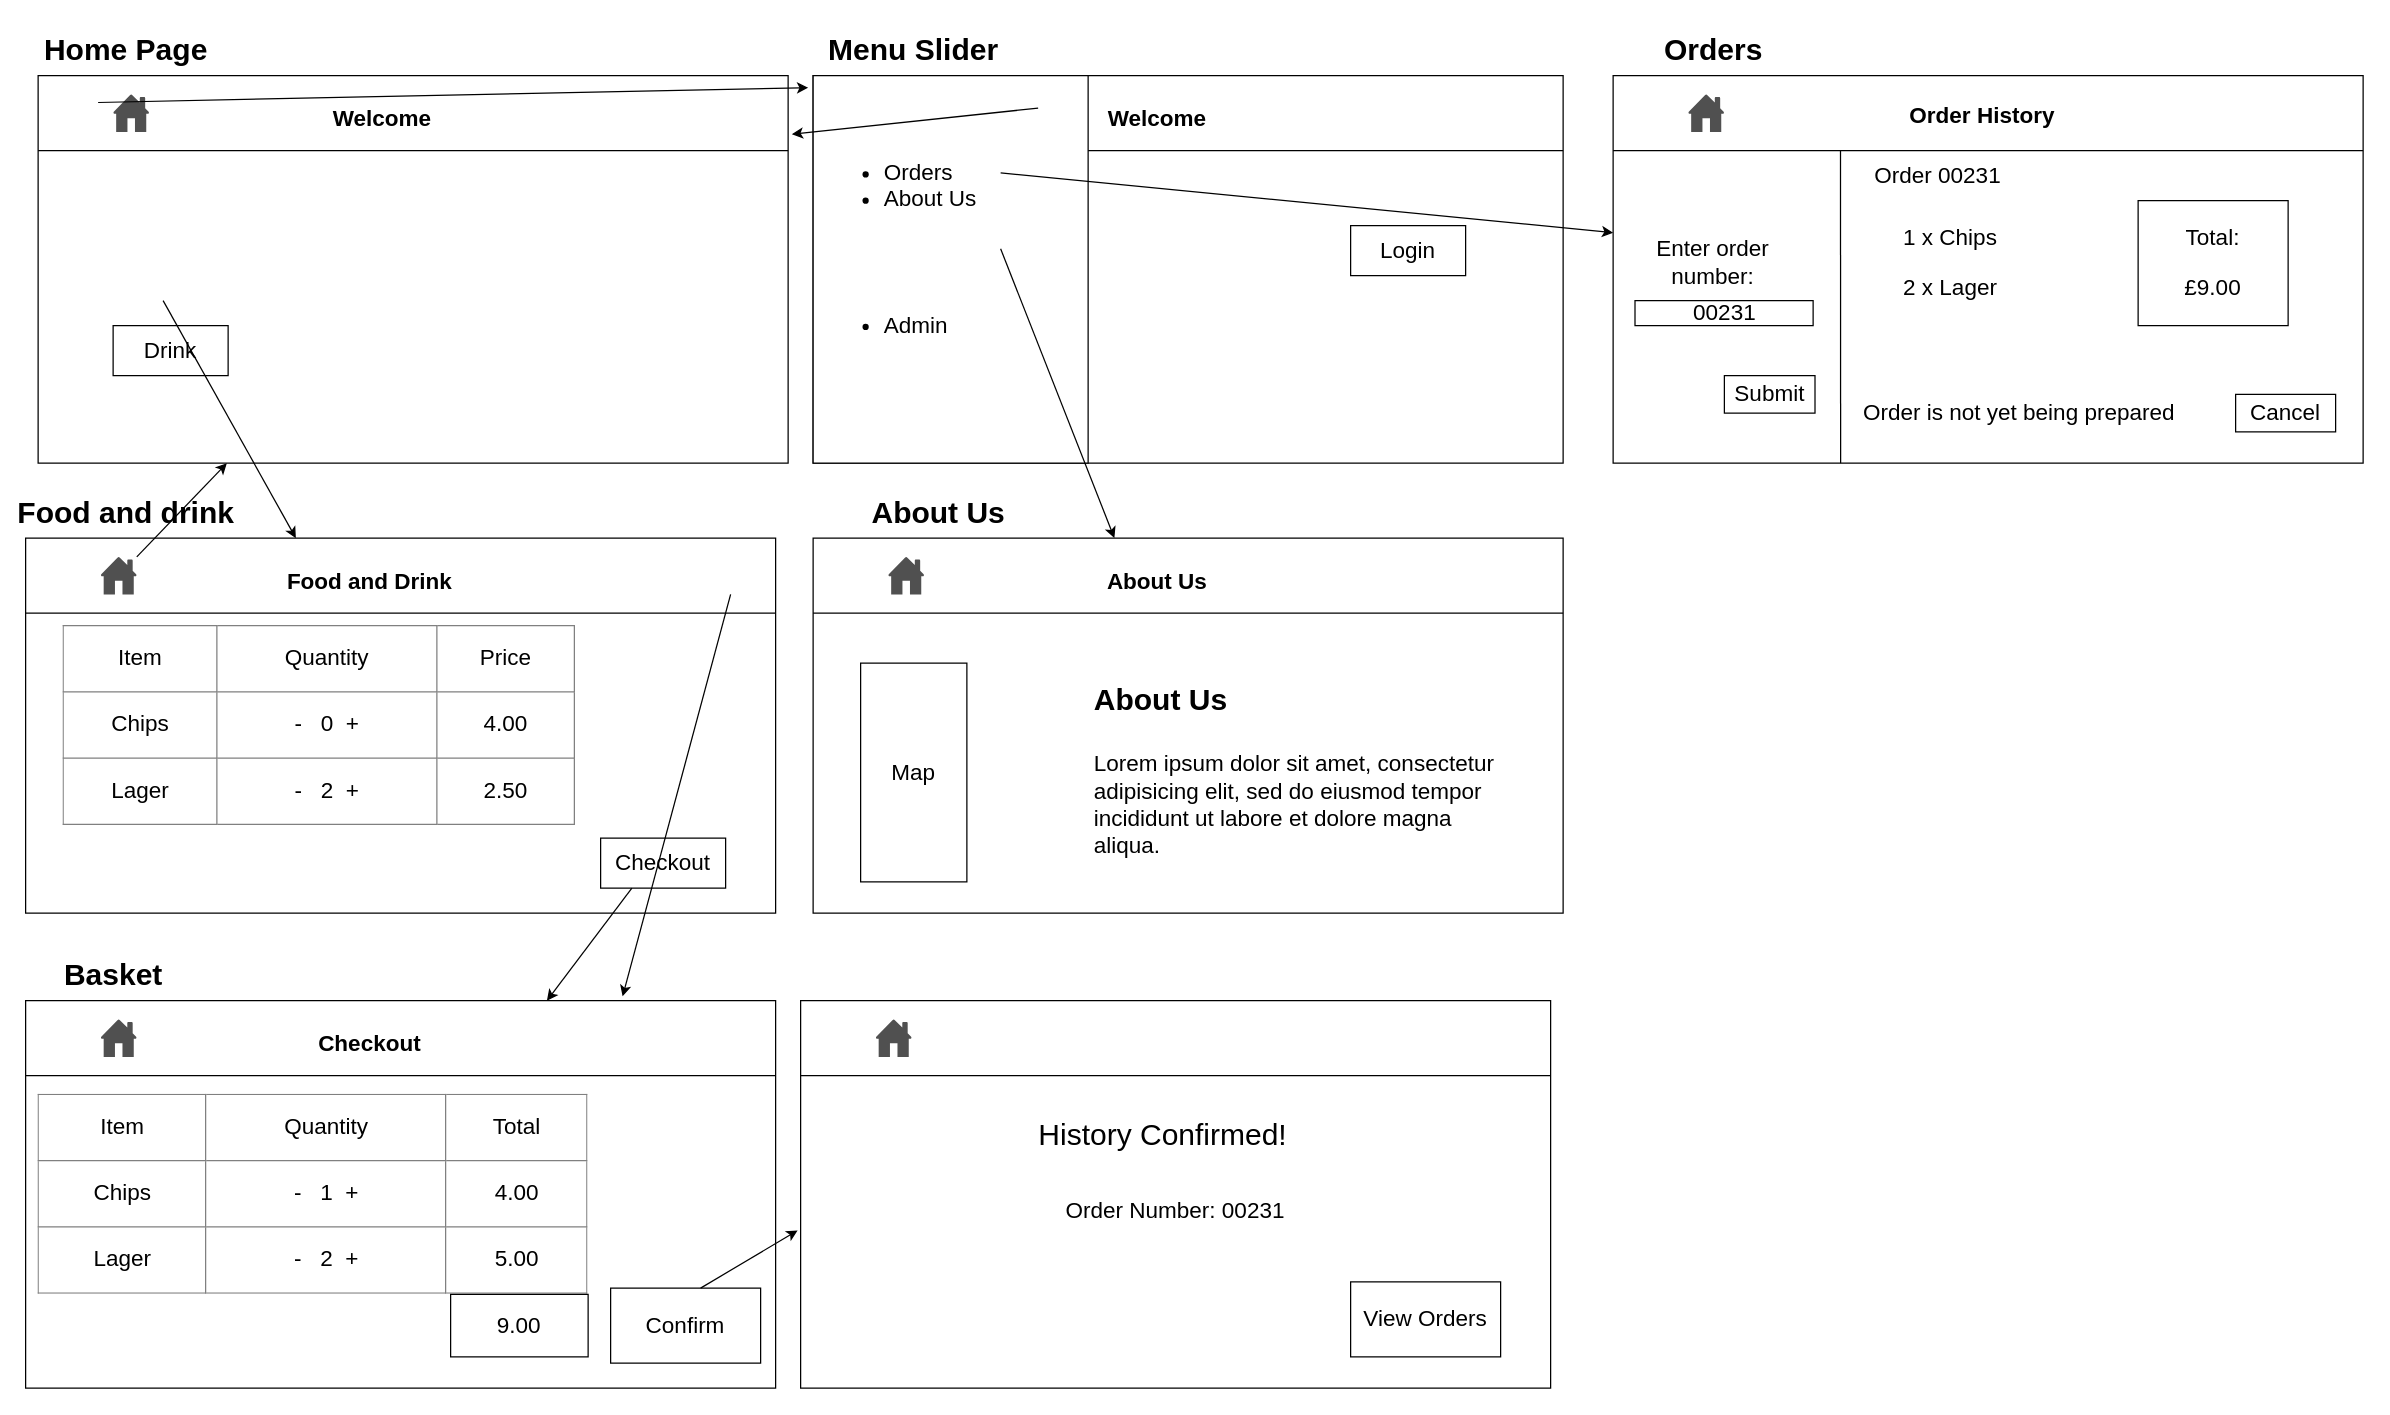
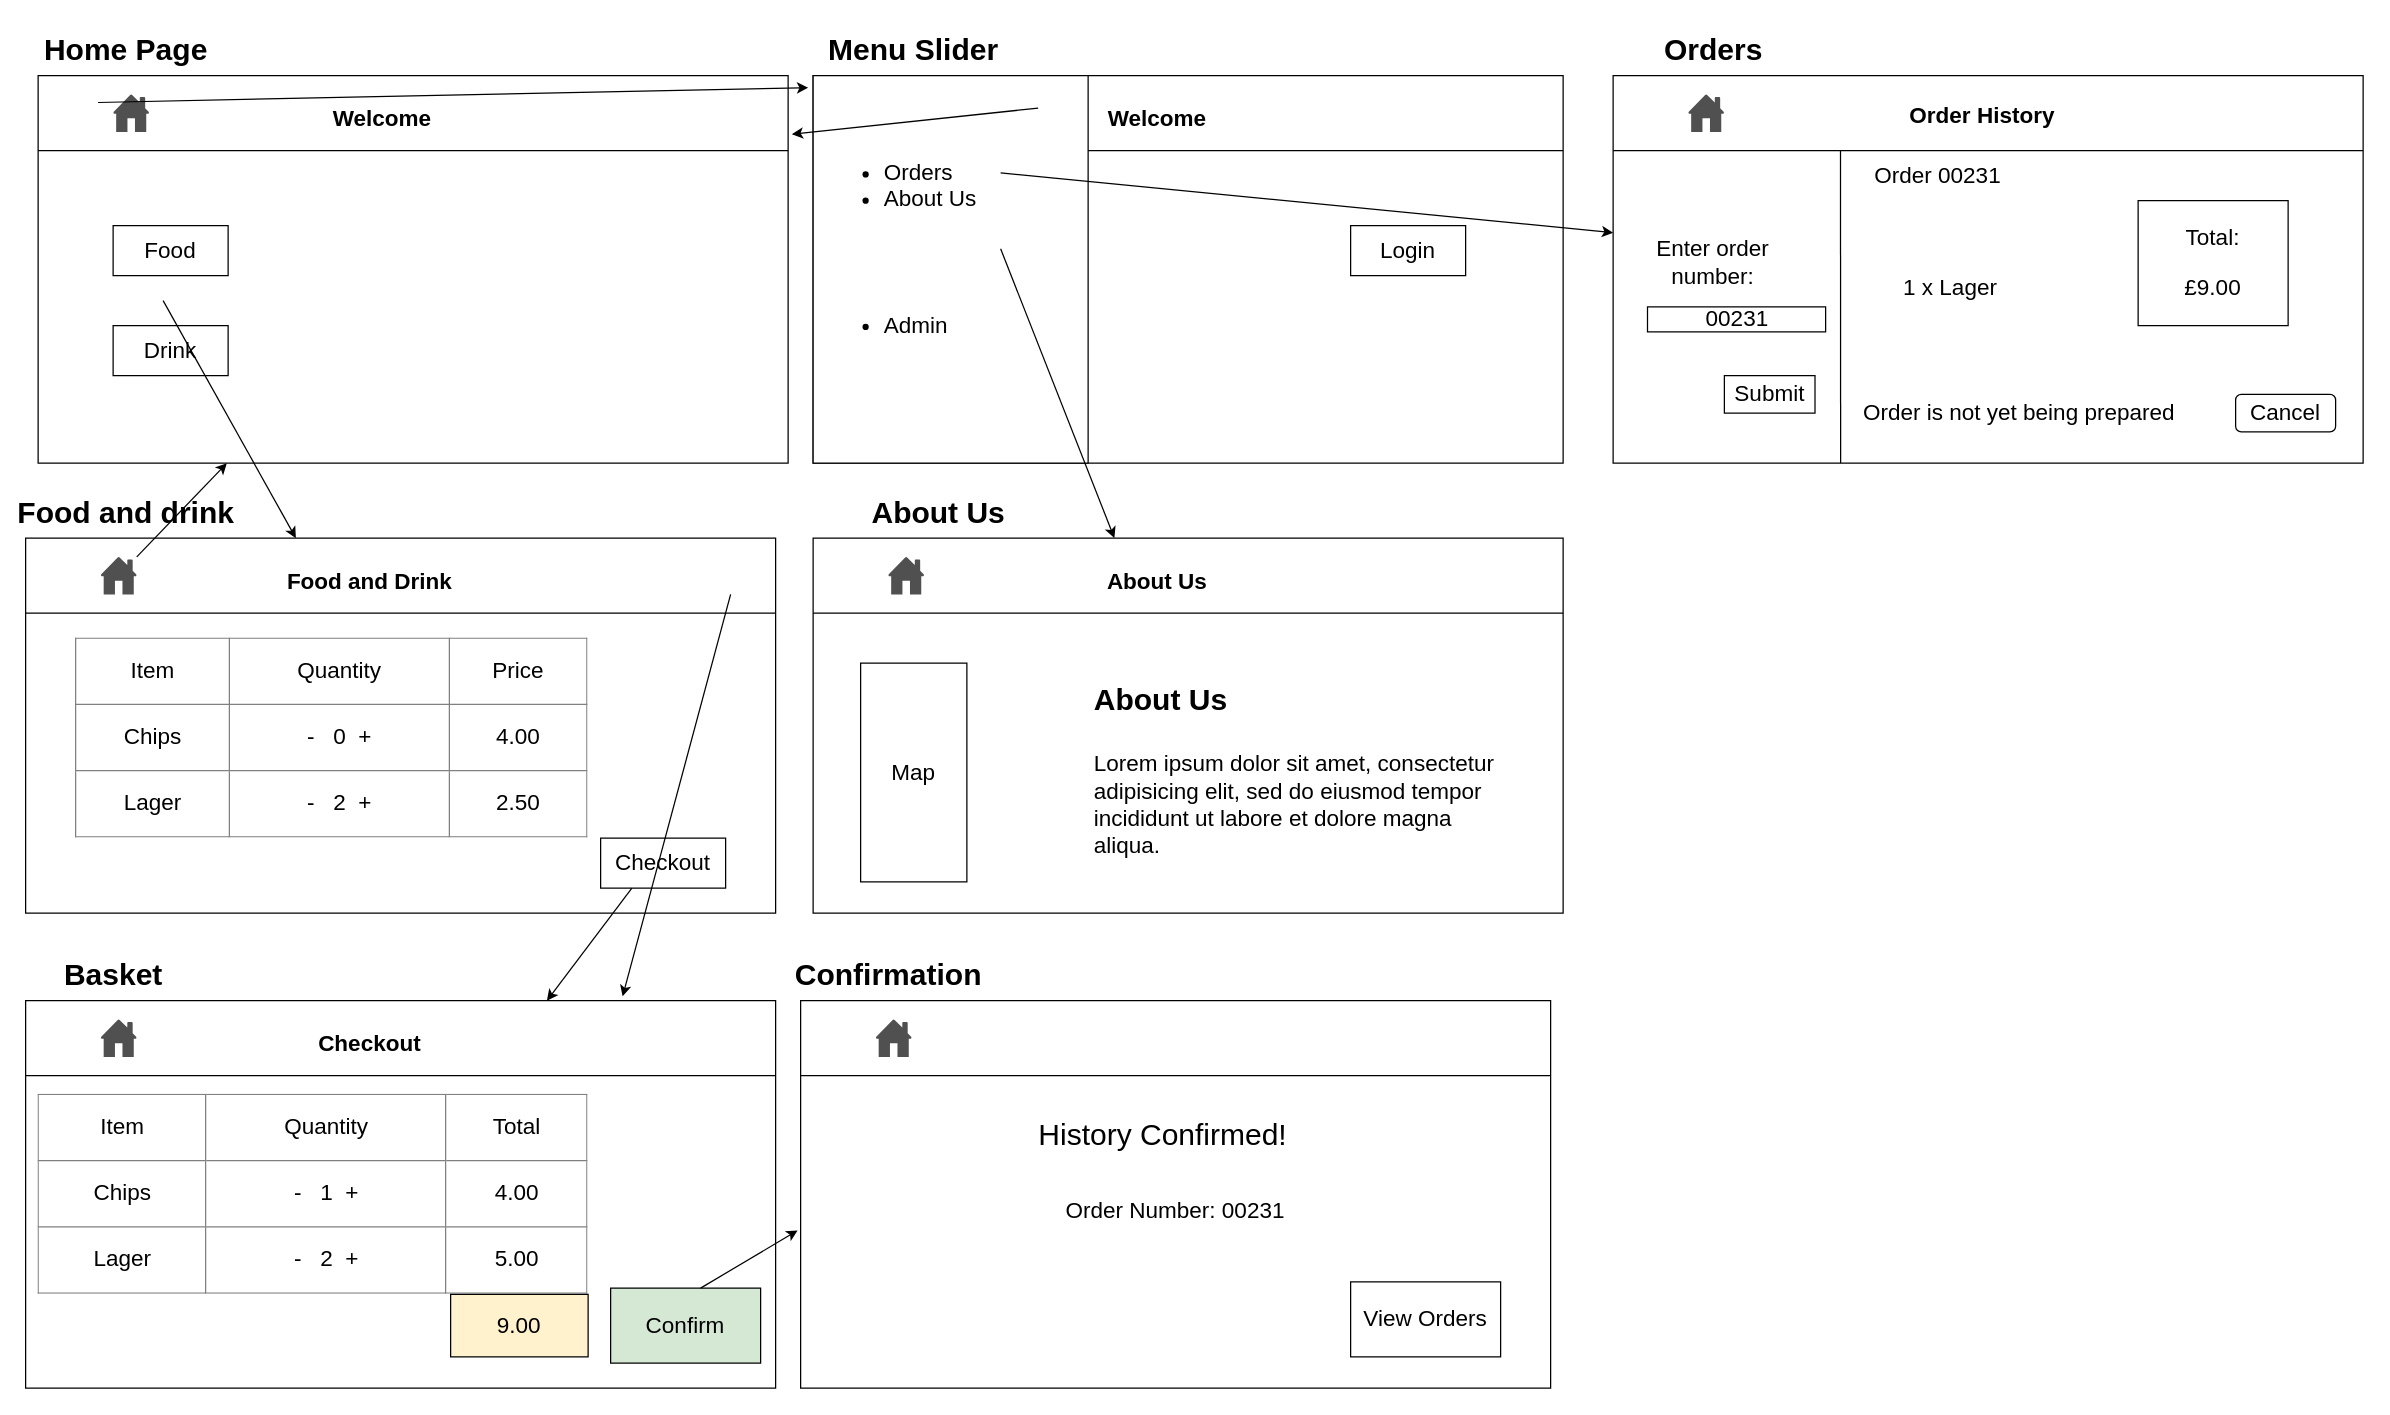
(1951, 238) -> none
none -> (171, 251)
(1951, 288) -> (1951, 288)
(1724, 313) -> (1737, 319)
(2286, 413) -> (2286, 413)
(319, 726) -> (332, 738)
none -> (888, 976)
(519, 1326) -> (519, 1326)
(686, 1326) -> (686, 1326)
